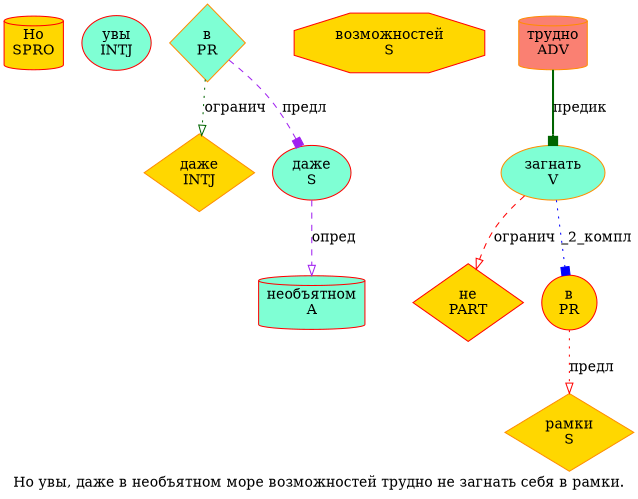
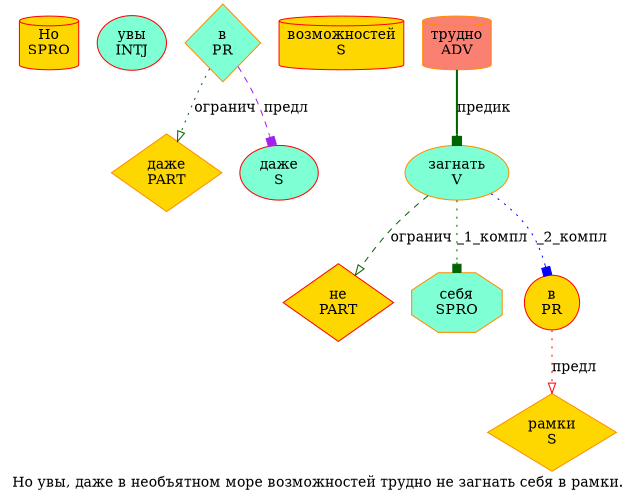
(389, 43) -> (341, 43)
(199, 173) -> (167, 173)
(498, 224) -> (392, 229)
(312, 303) -> none
none -> (457, 303)
